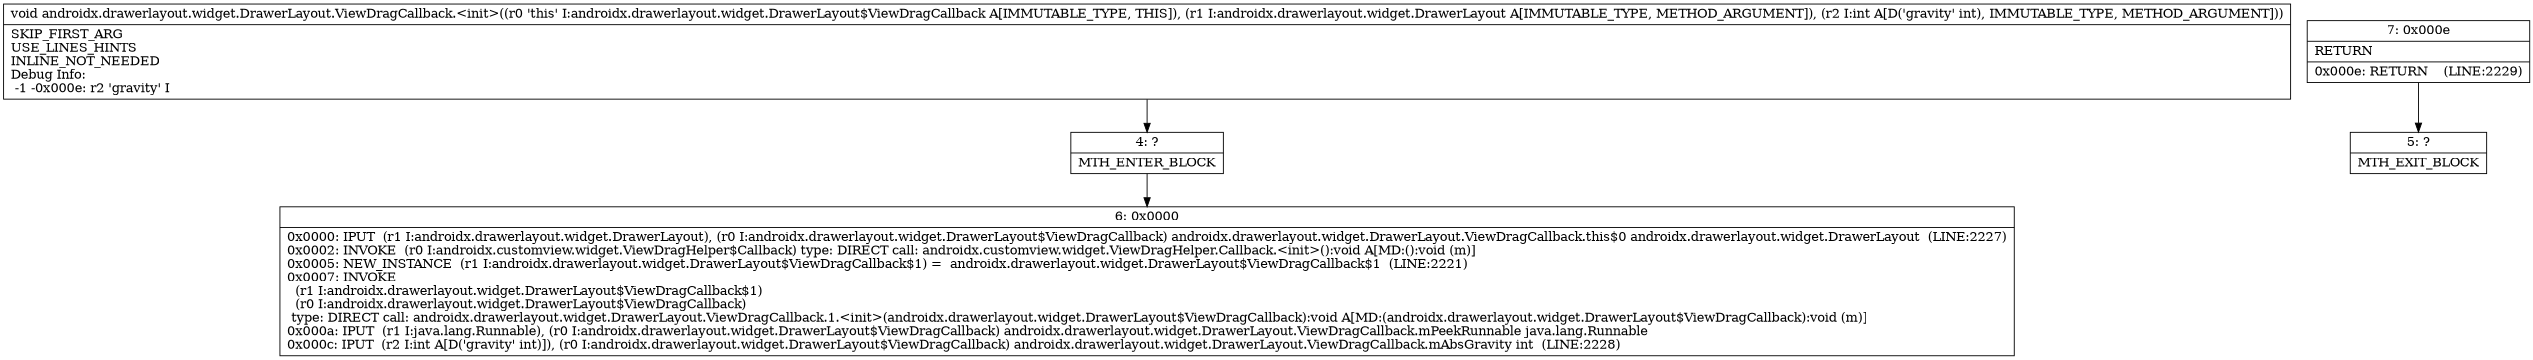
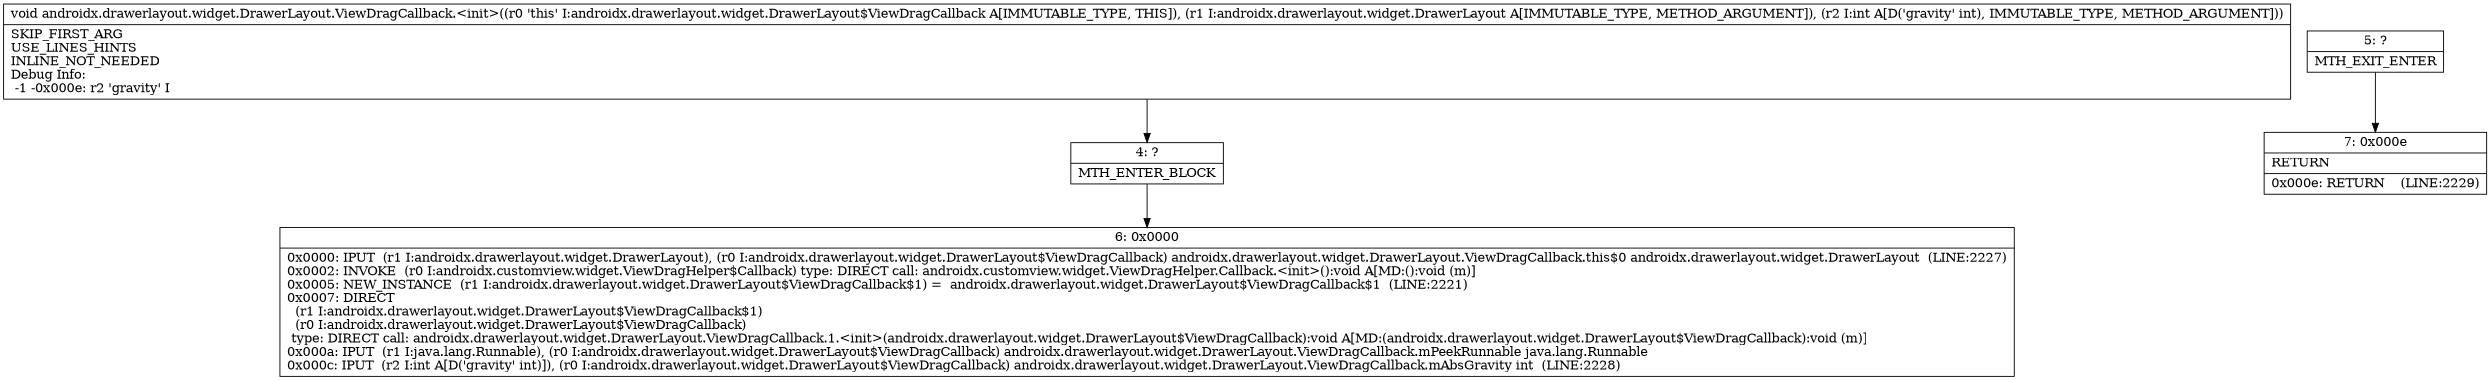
(2418, 103) -> (2375, 98)
(2418, 163) -> (2375, 61)
(346, 278) -> (345, 298)
